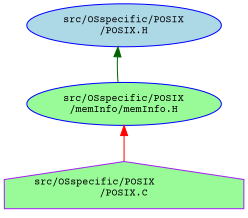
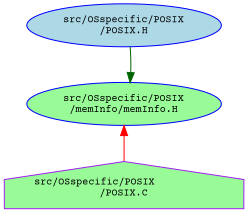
(117, 70) -> (131, 60)
